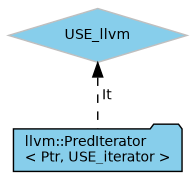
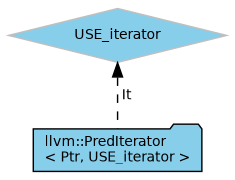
(98, 35) -> (118, 35)
